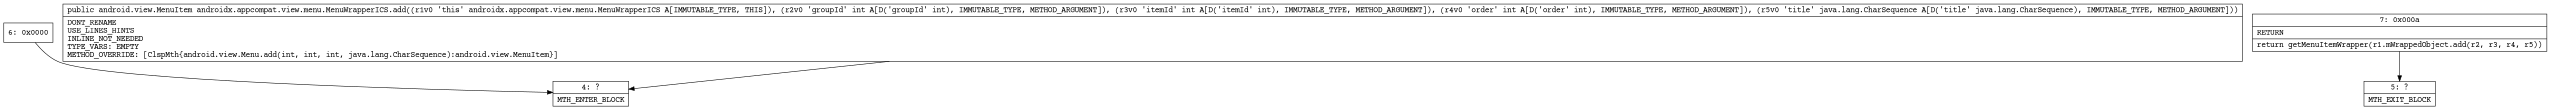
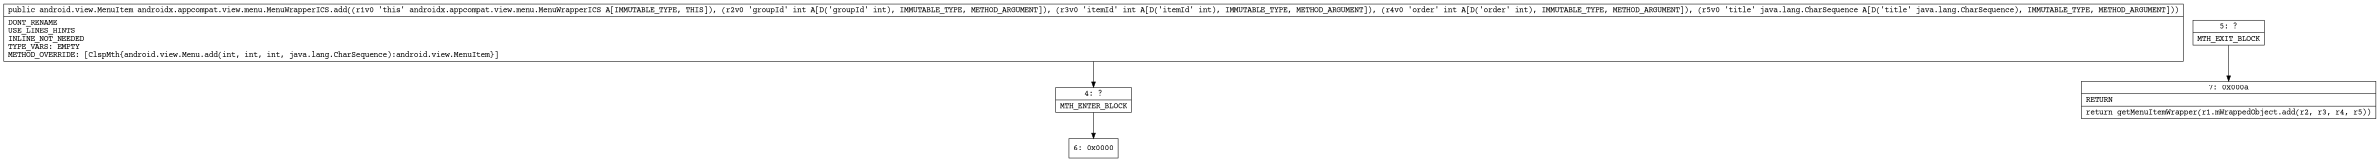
(2400, 64) -> (2229, 61)
(287, 84) -> (1094, 123)
